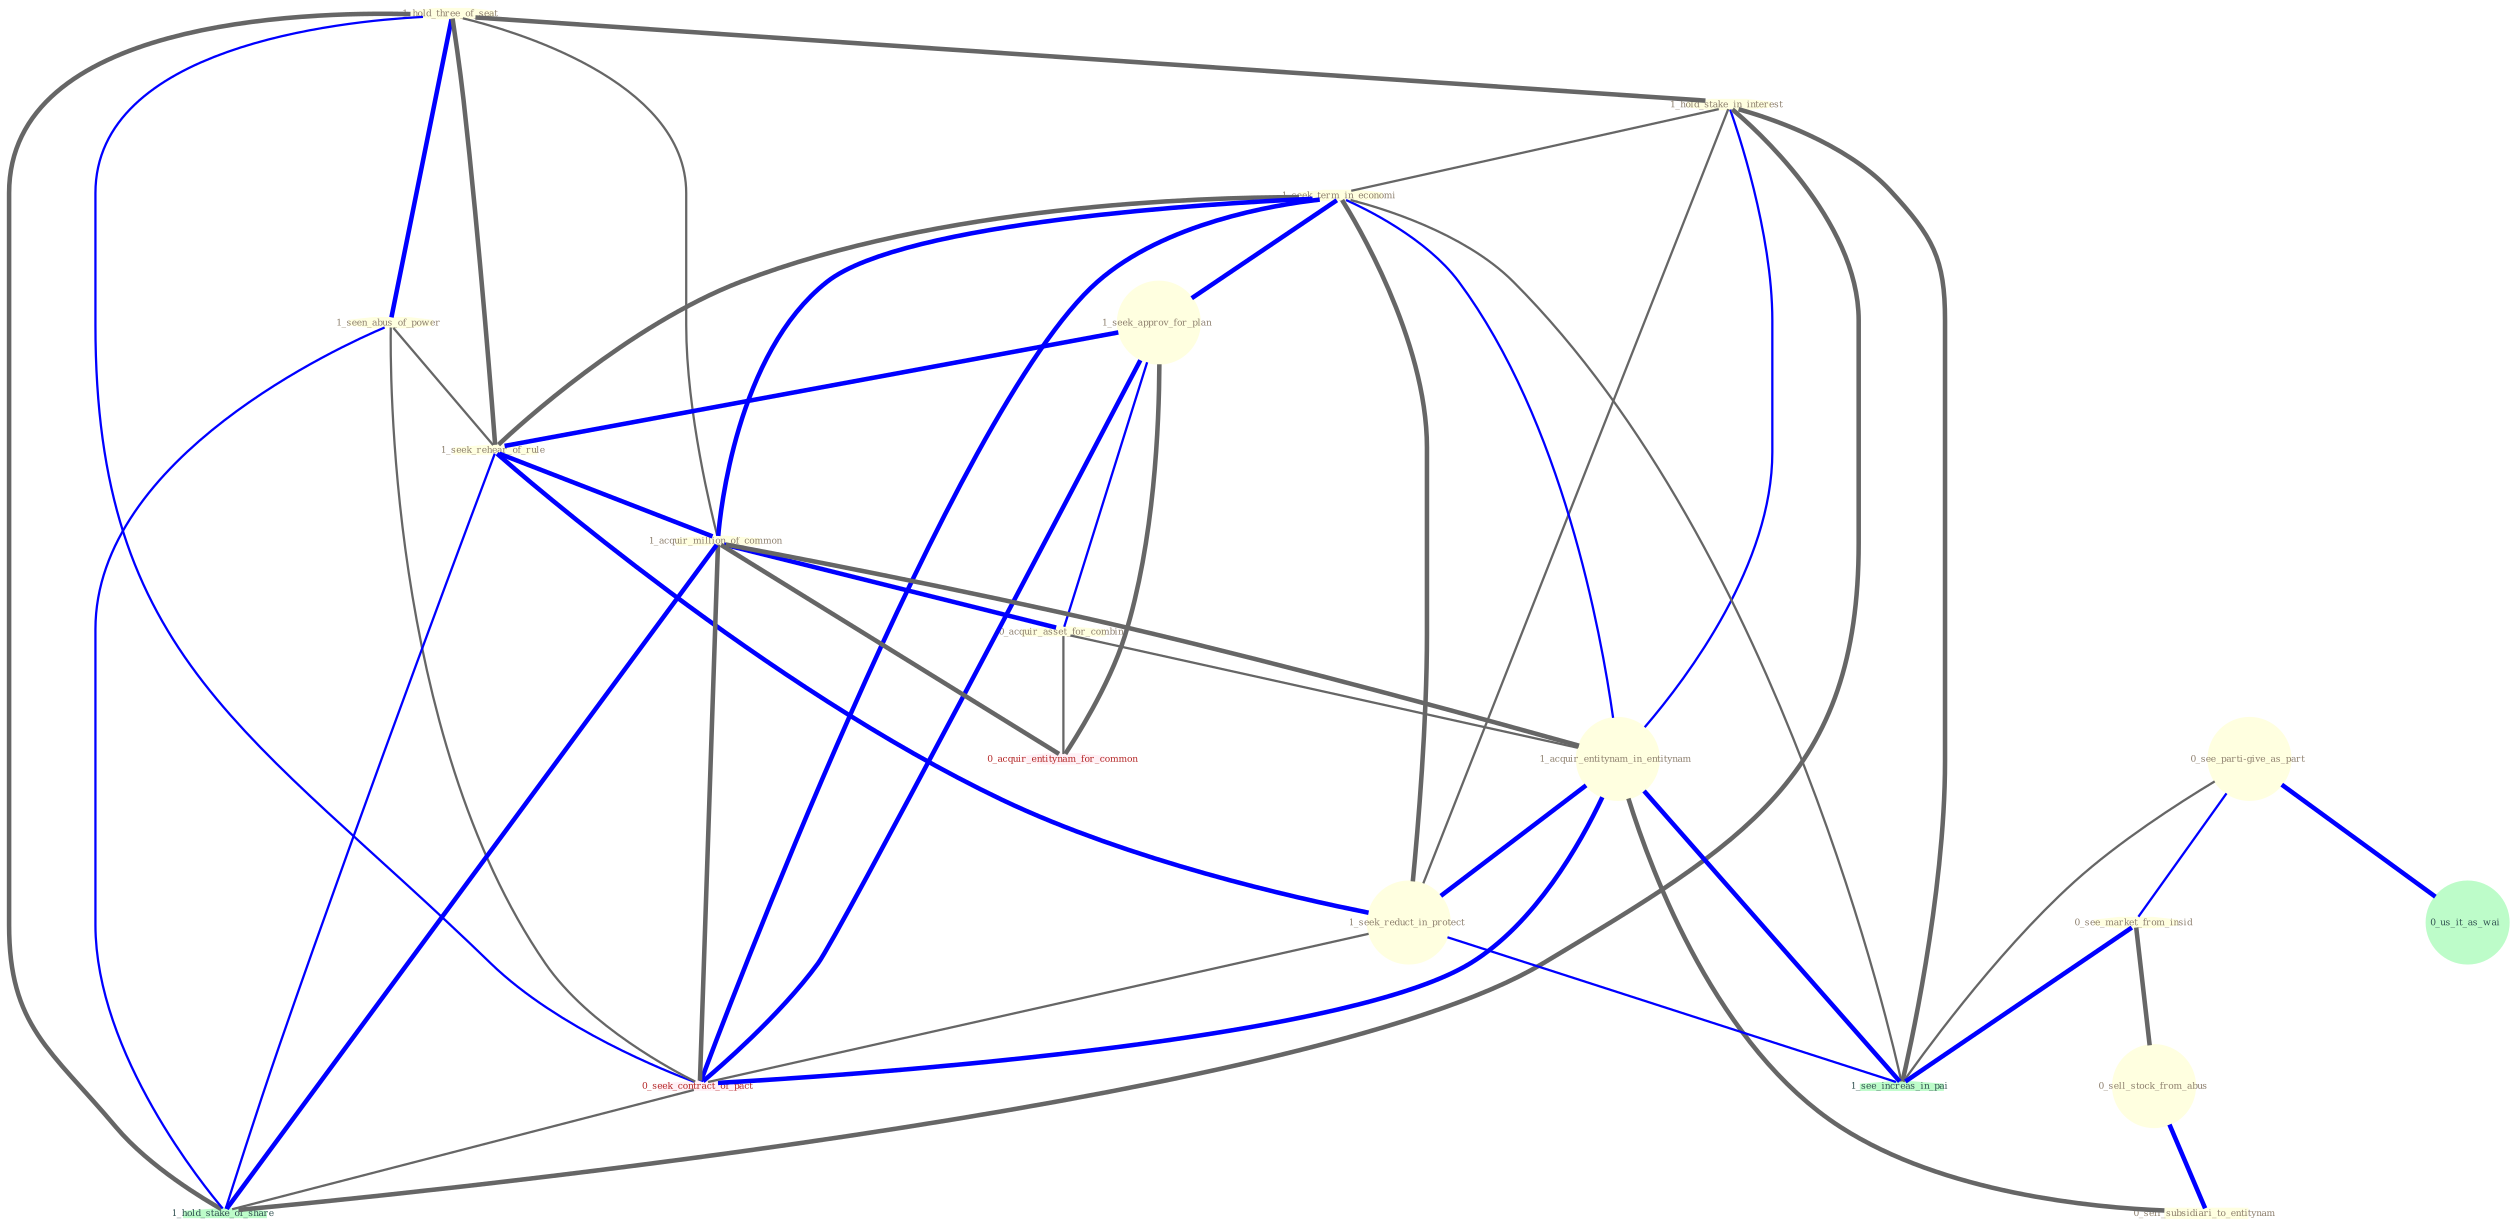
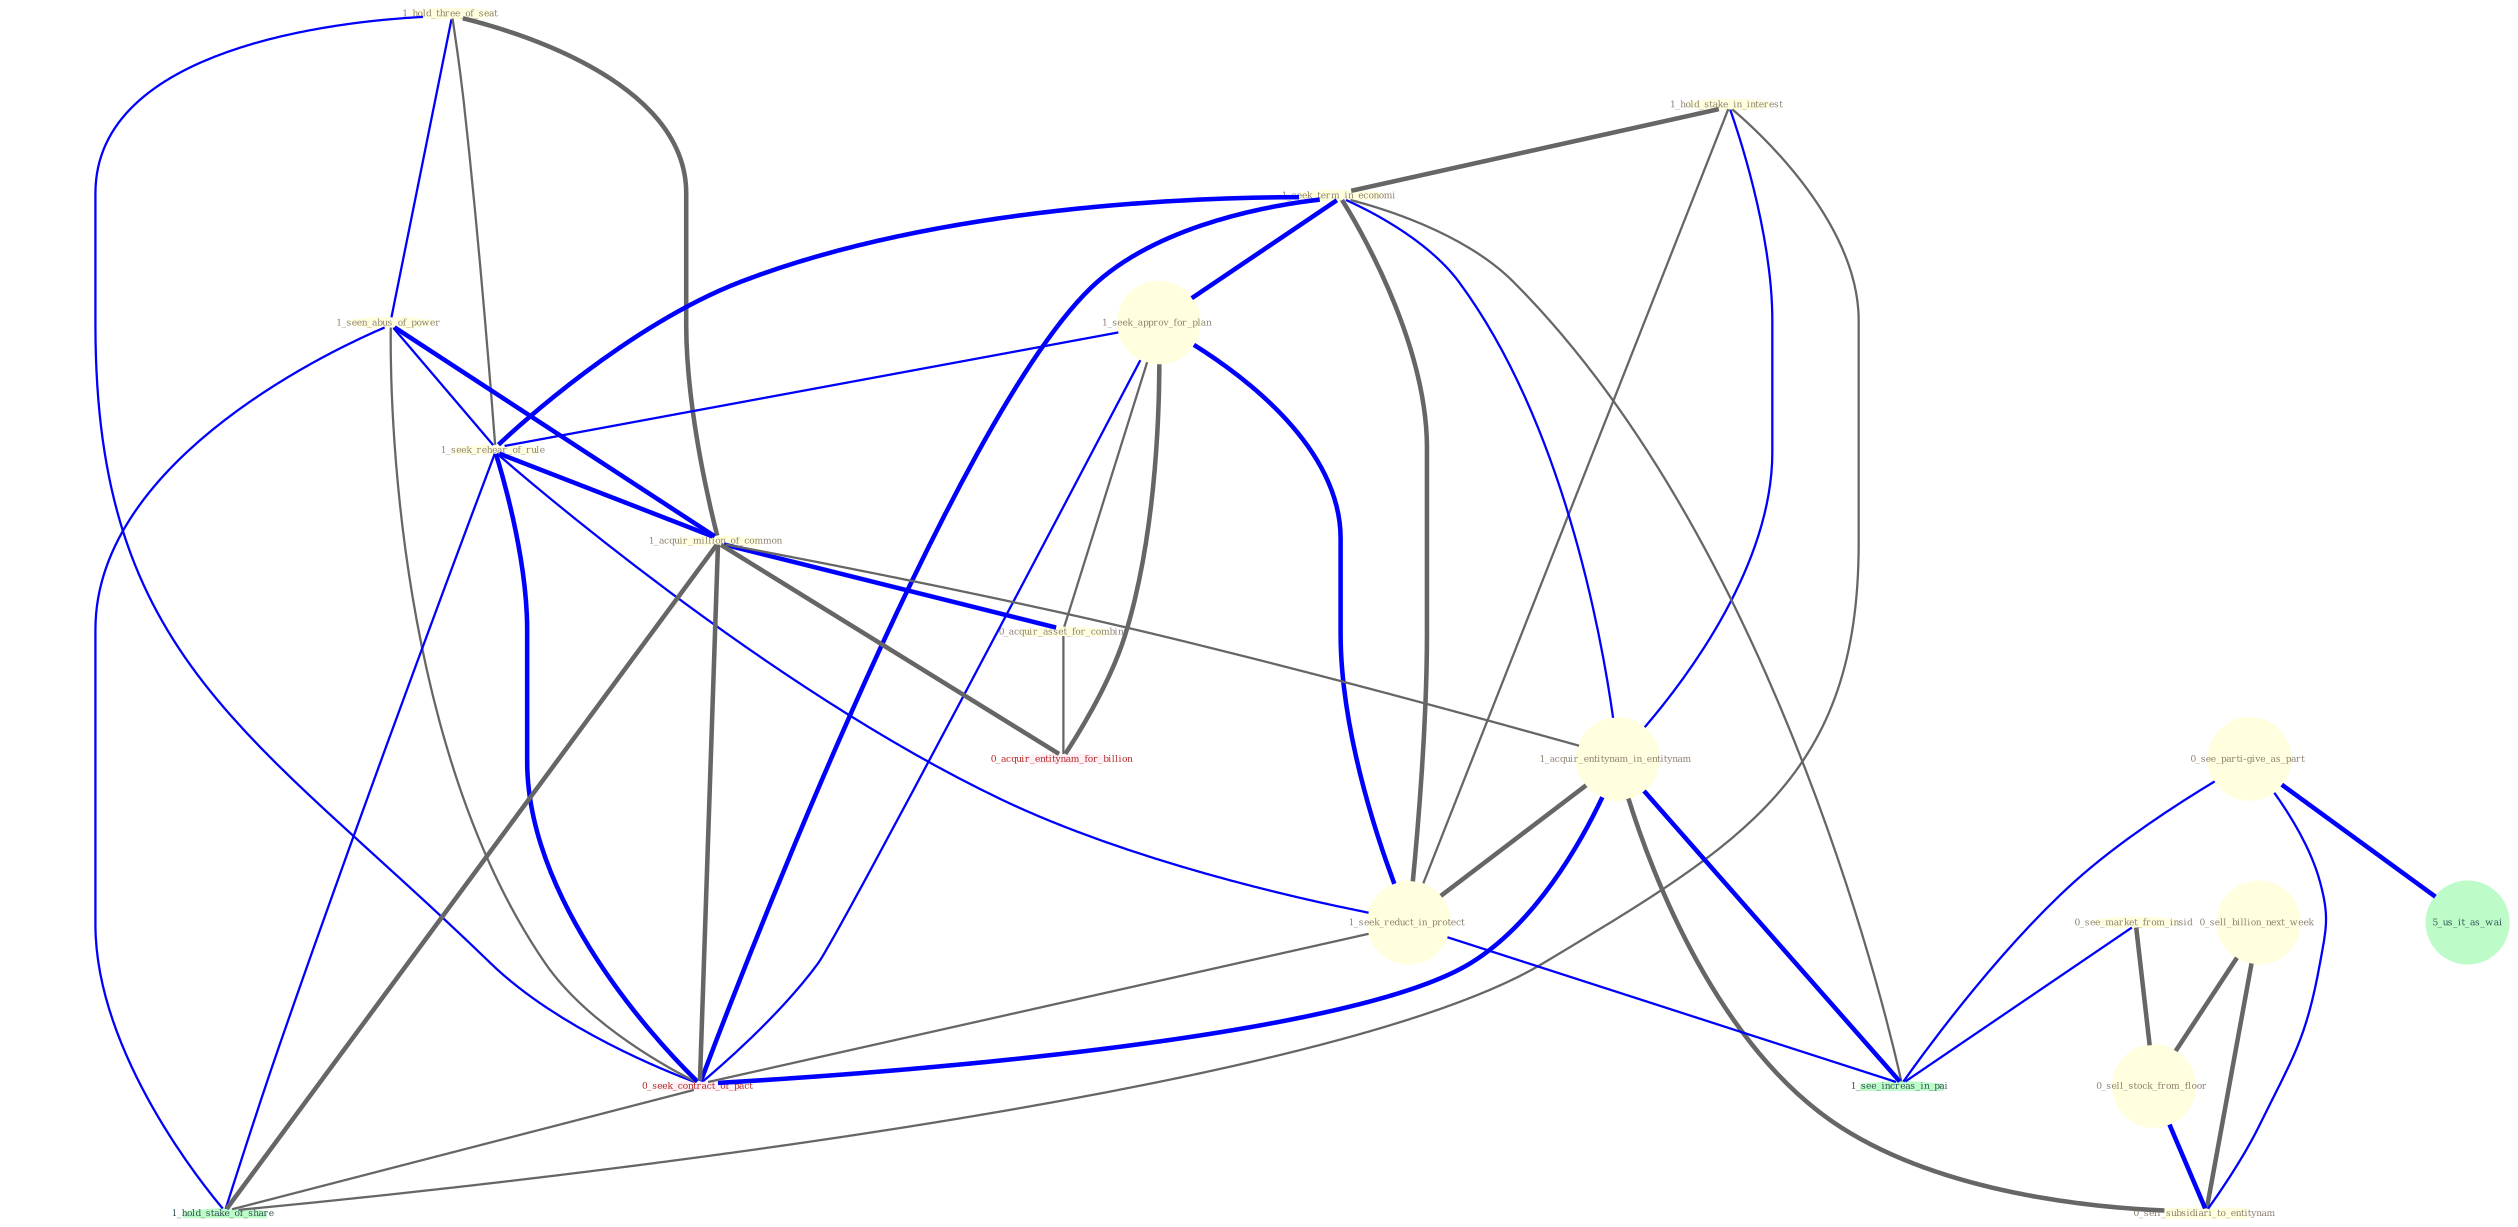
(1090, 59) -> none
(1535, 150) -> (1535, 150)
(421, 168) -> (421, 168)
(686, 214) -> (686, 214)
(477, 231) -> (477, 231)
(872, 243) -> (872, 243)
(907, 248) -> (579, 448)
(443, 387) -> (443, 387)
(811, 389) -> (811, 389)
(1106, 495) -> (1106, 495)
(9, 502) -> none
(1945, 543) -> none
none -> (1341, 588)
(1155, 634) -> (1155, 634)
(1324, 692) -> none
(942, 736) -> (942, 736)
(901, 746) -> (901, 746)
(1063, 759) -> (1063, 759)
none -> (529, 774)
(1513, 841) -> (1513, 841)
(2182, 855) -> (2311, 1007)
(472, 877) -> (472, 877)
(2042, 913) -> (2042, 913)
none -> (2259, 923)
(2468, 923) -> (2468, 923)
(2019, 1005) -> (2019, 1005)
(1406, 1020) -> (1406, 1020)
(2154, 1086) -> (2154, 1086)
